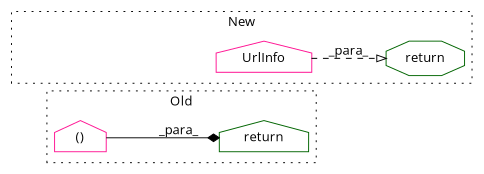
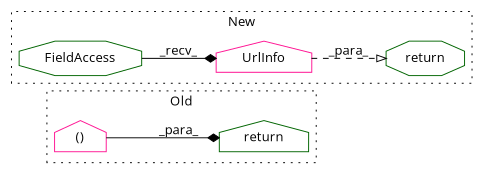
none -> (80, 58)
